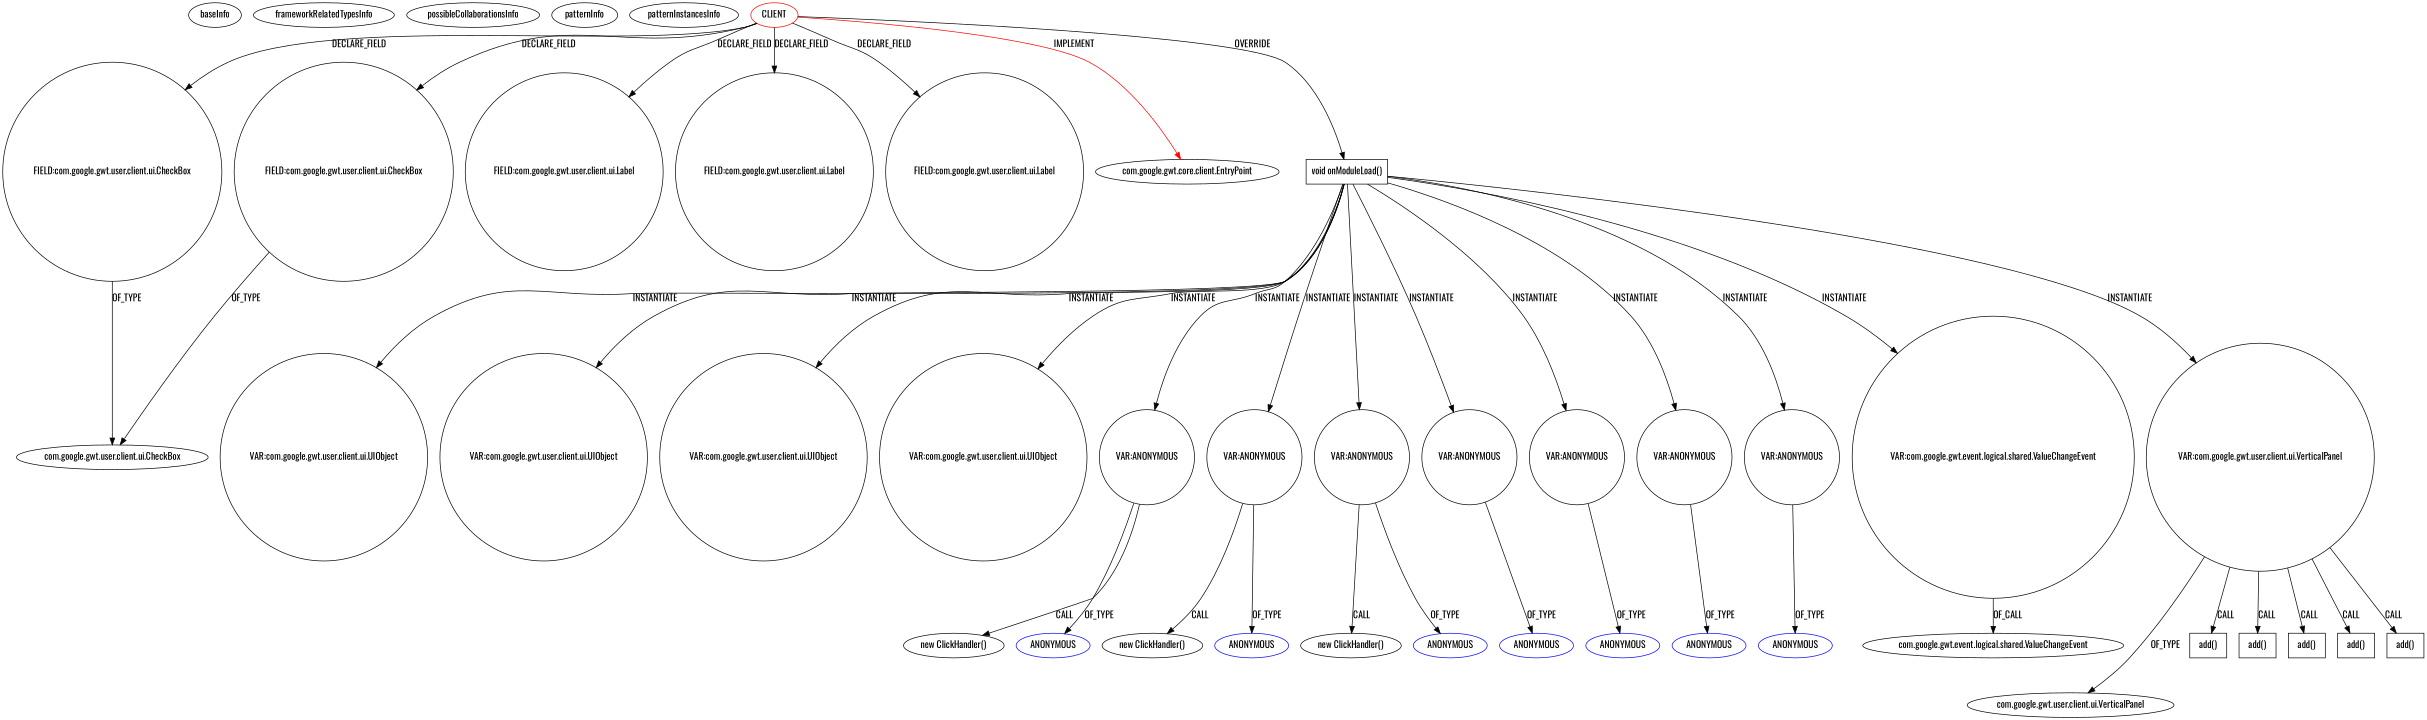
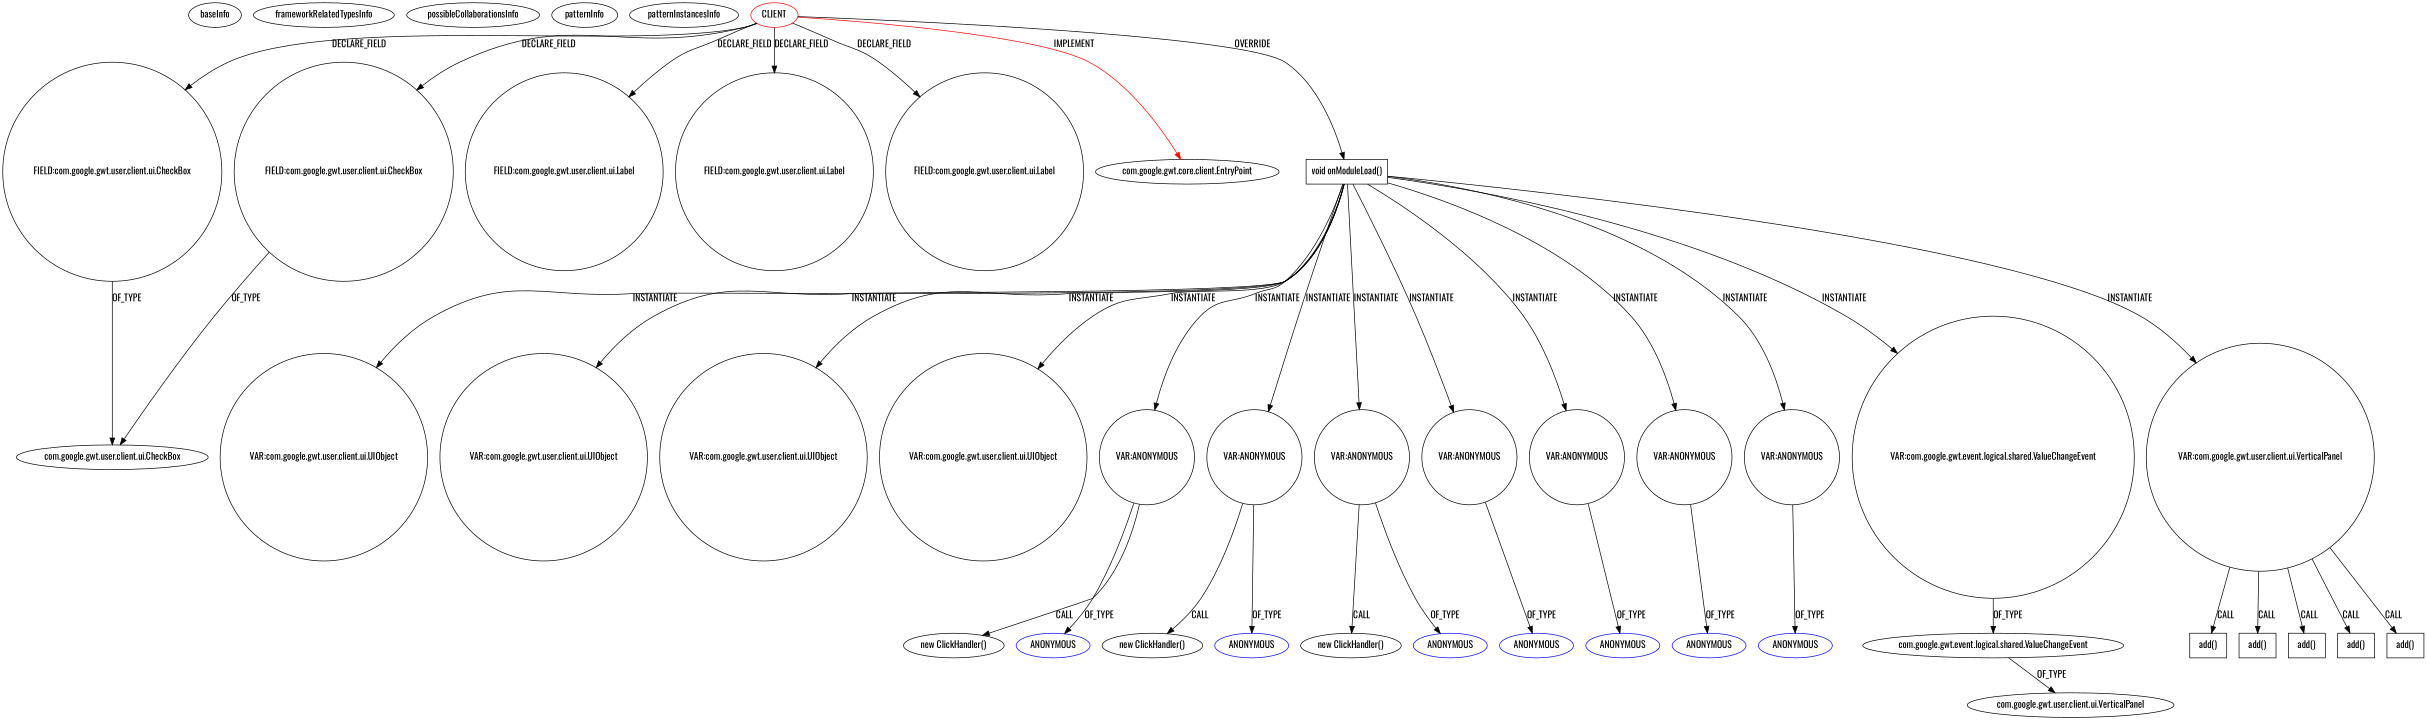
(2008, 616) -> (2008, 616)
(2155, 628) -> (2029, 673)
